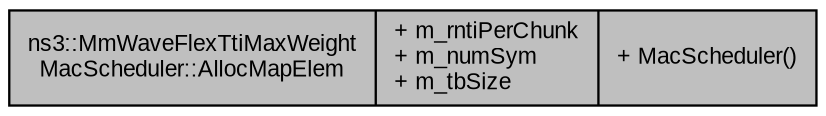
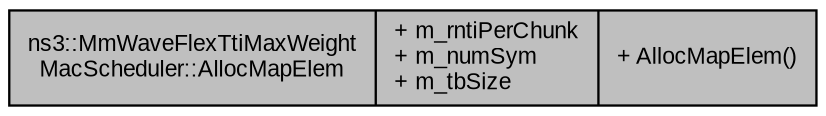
(707, 57) -> (707, 57)
